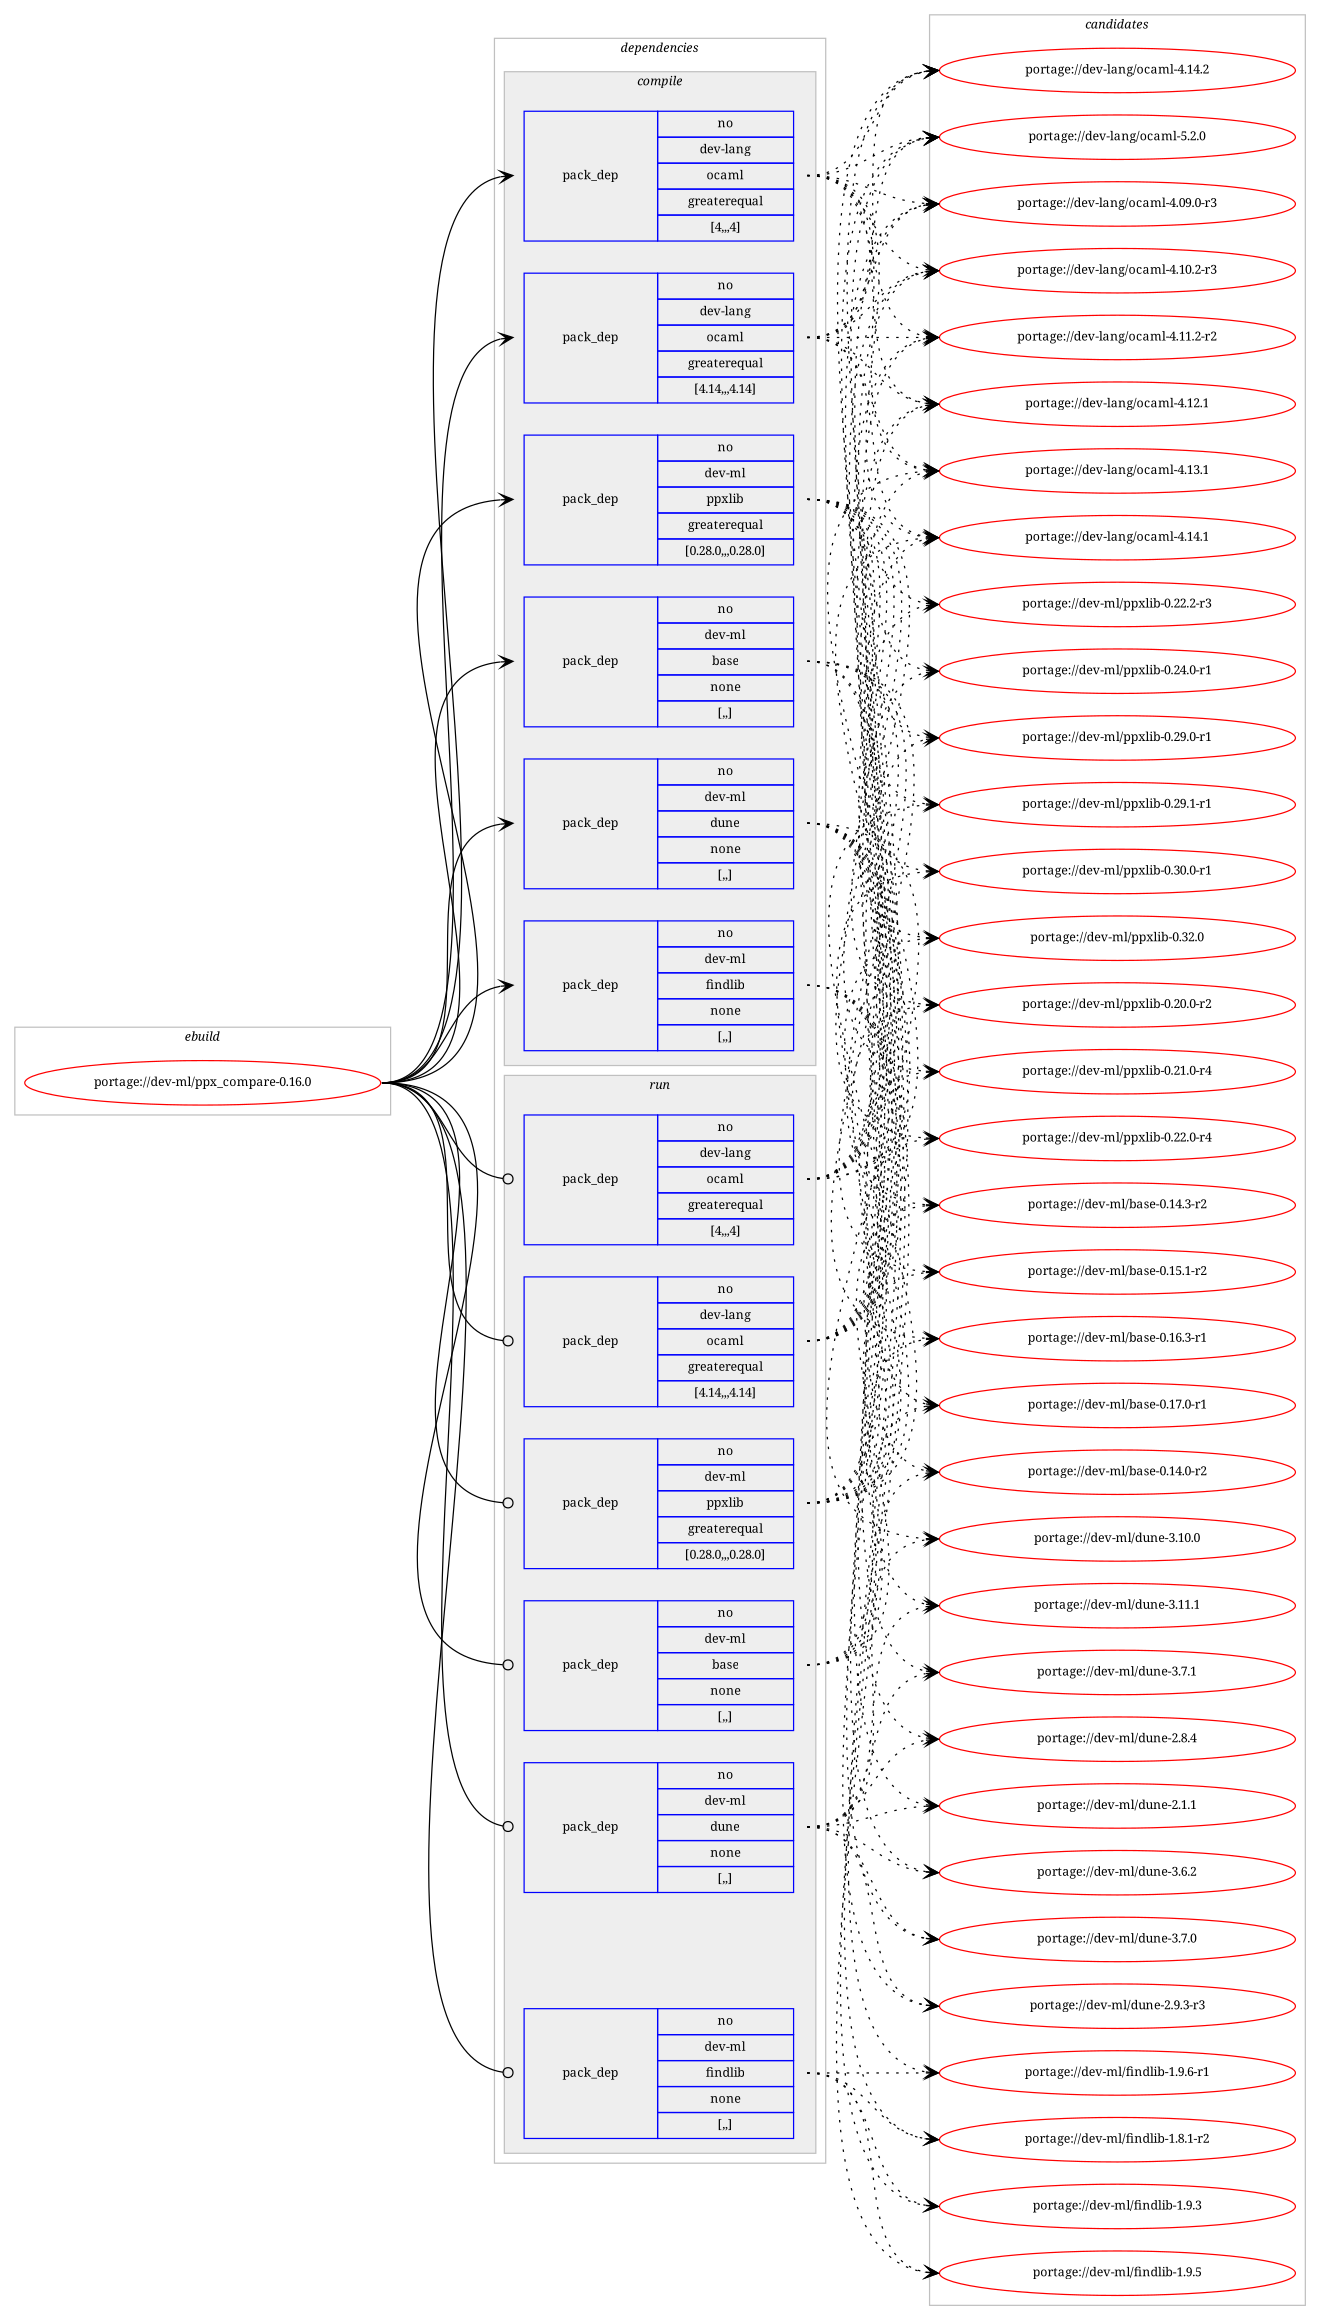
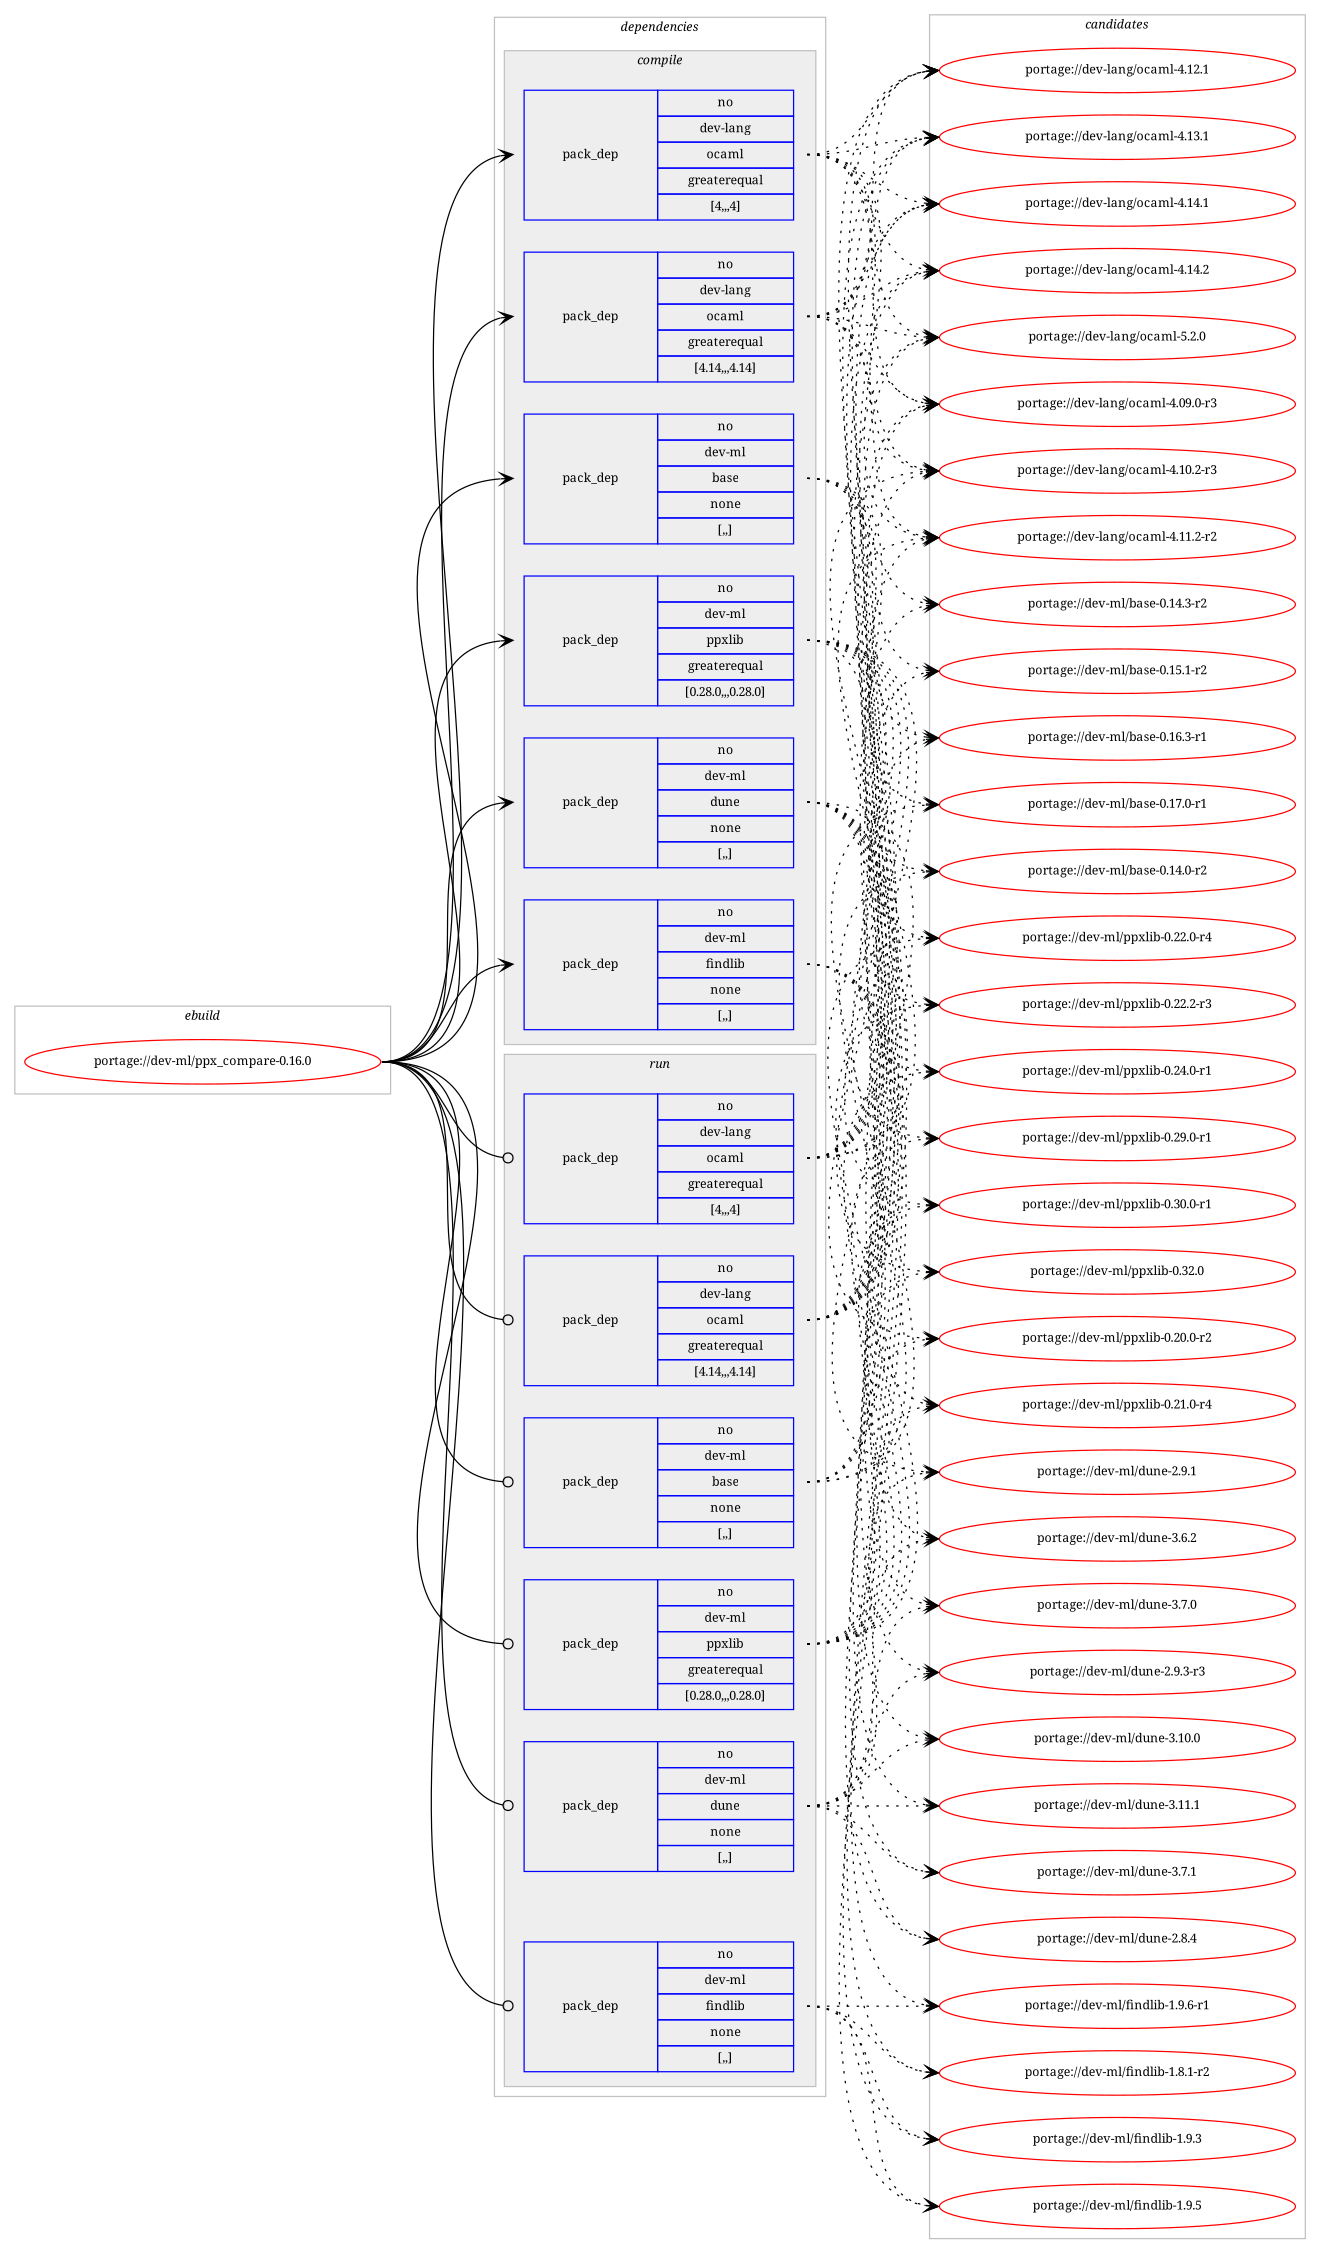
(1117, 805) -> none
(1117, 1806) -> (1117, 1472)
